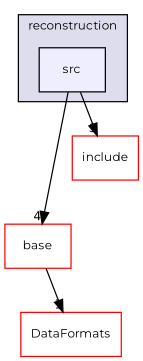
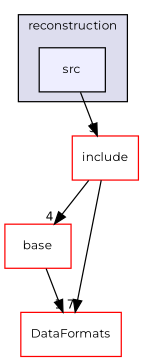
(56, 152) -> (75, 197)
none -> (89, 240)
